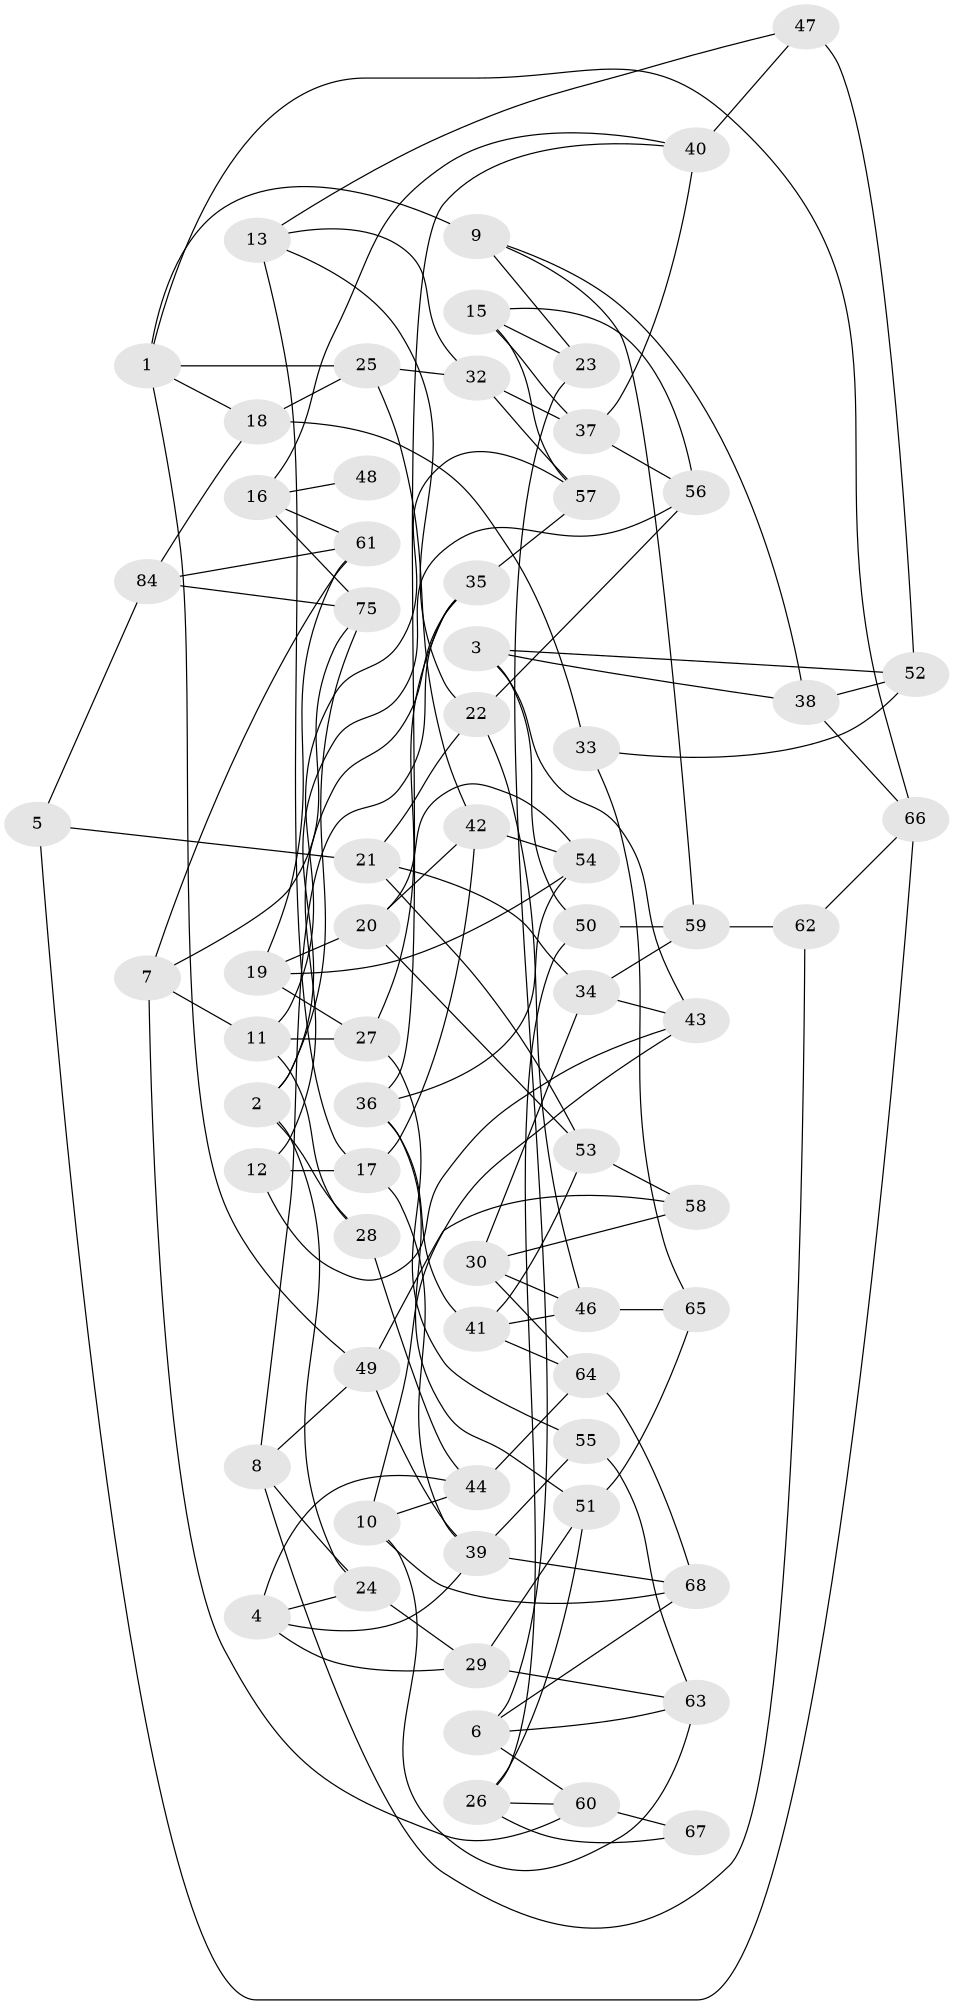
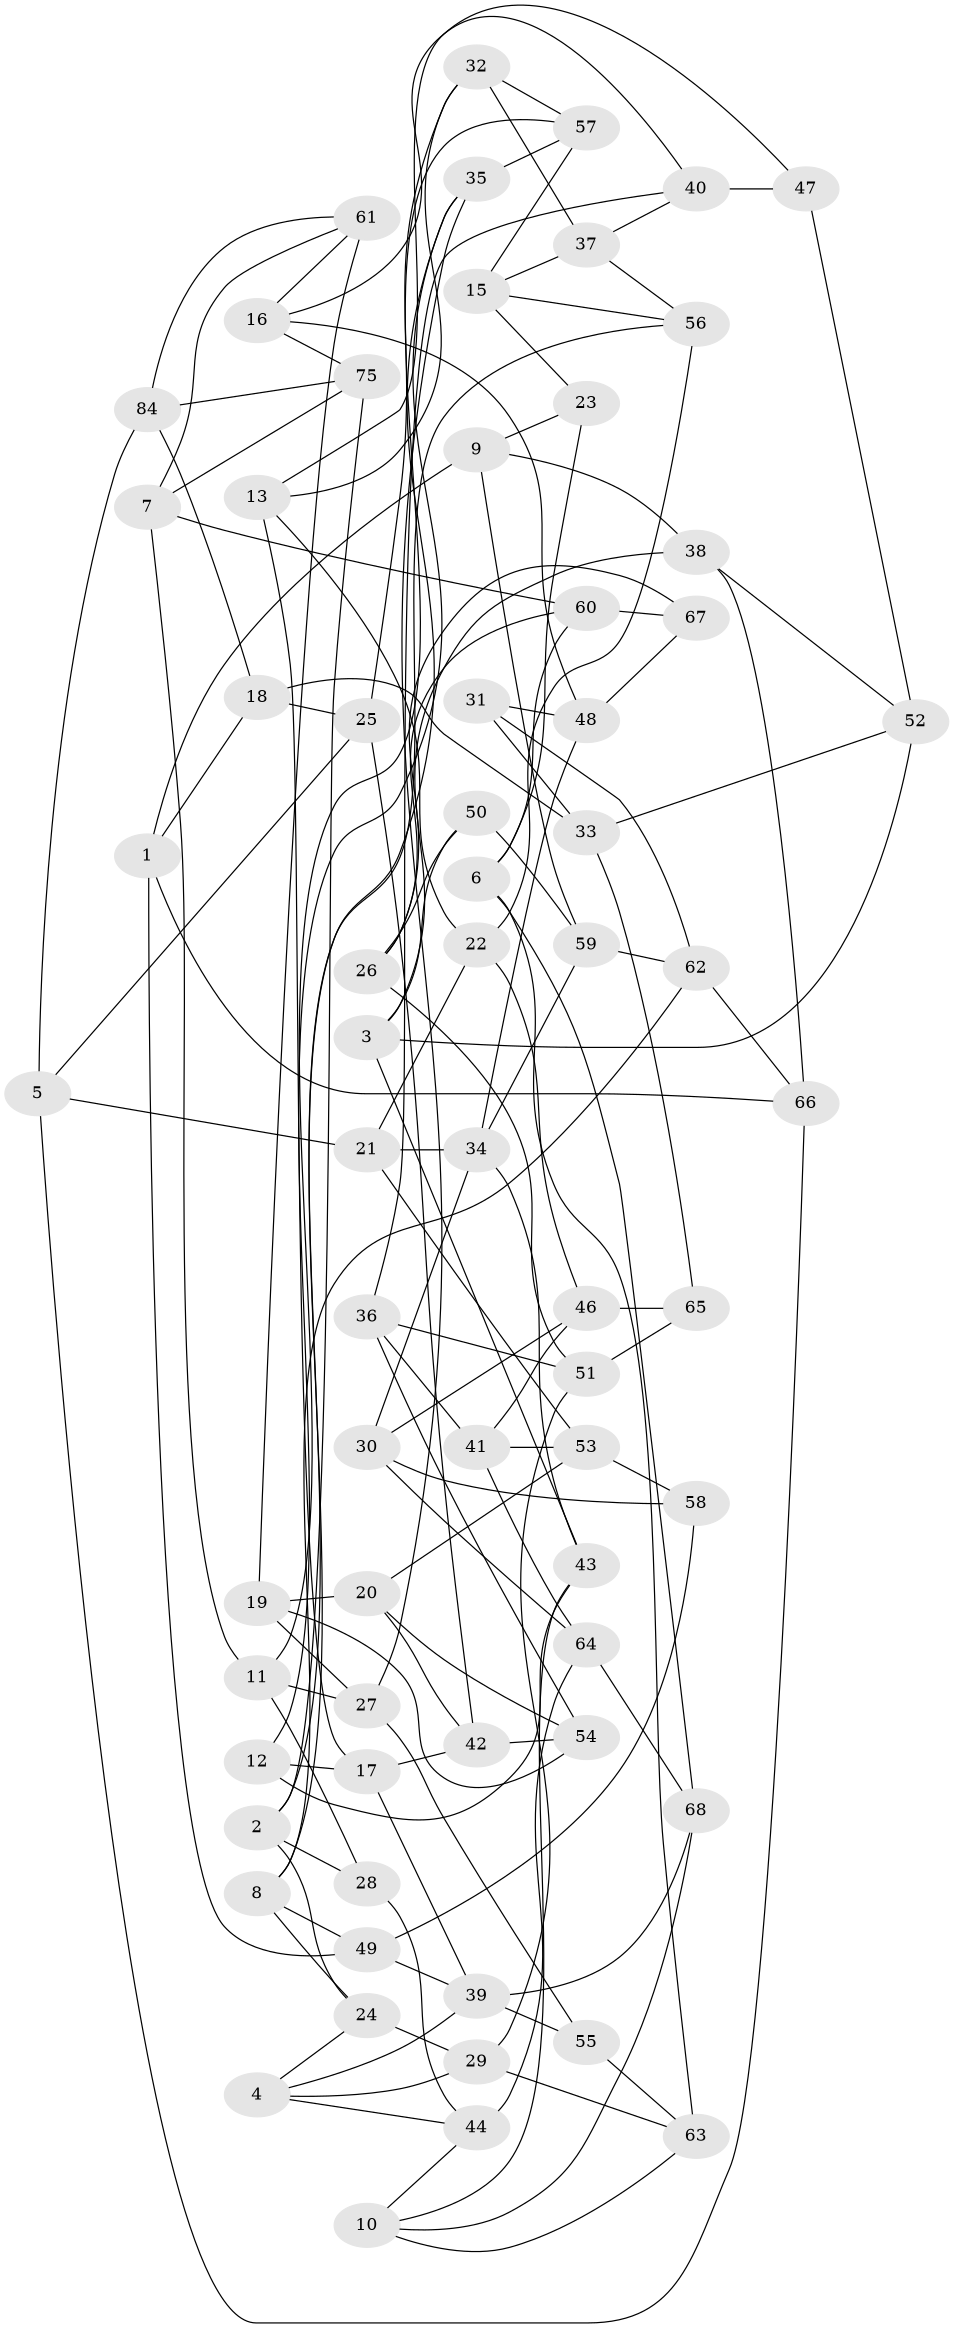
(257, 366) -> (202, 907)
none -> (642, 669)
none -> (477, 701)
none -> (518, 952)
